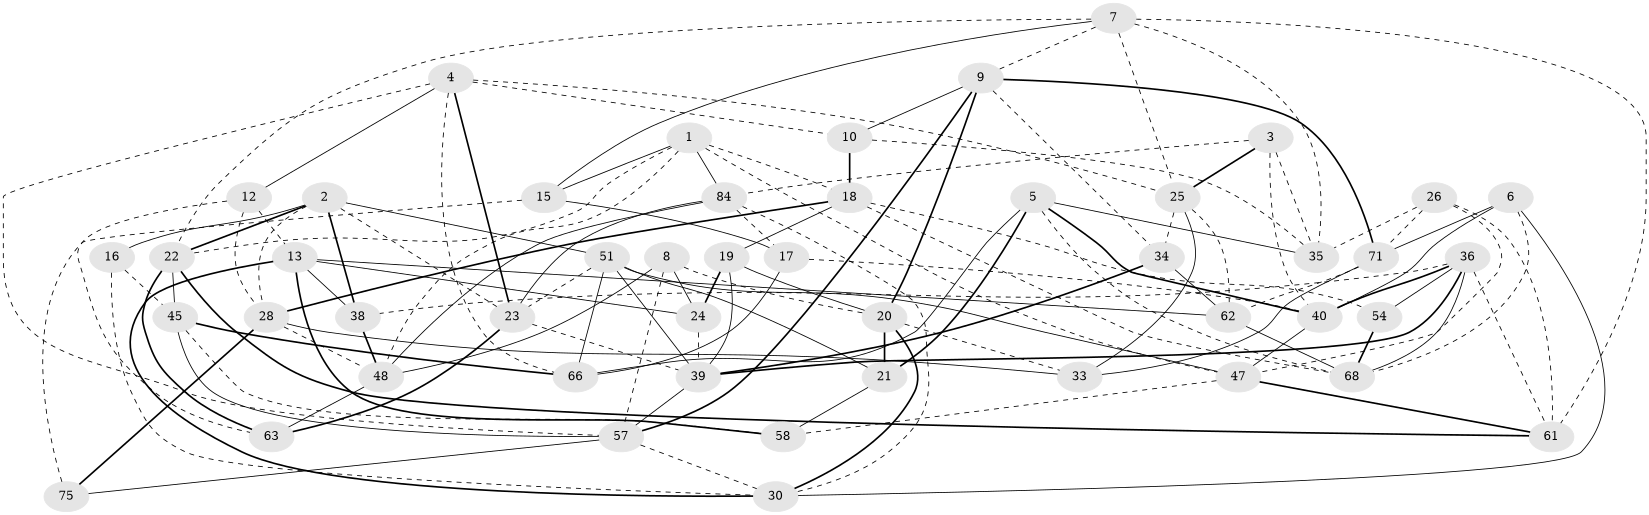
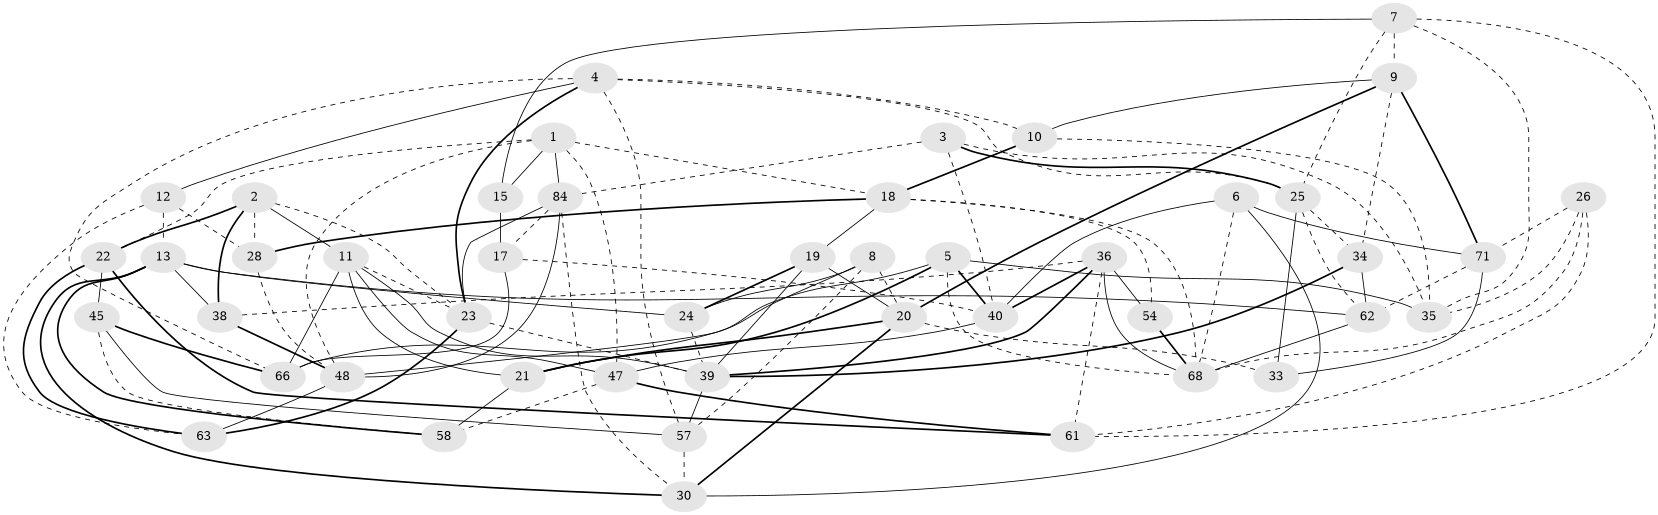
(600, 37) -> none
(112, 257) -> none
(607, 257) -> (346, 257)
(828, 285) -> none
(1417, 339) -> (1430, 341)
(652, 354) -> none
(66, 497) -> none
